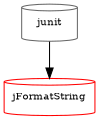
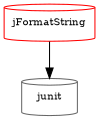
(50, 55) -> (50, 55)
